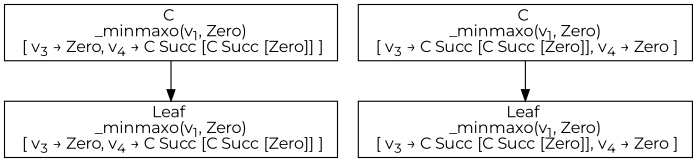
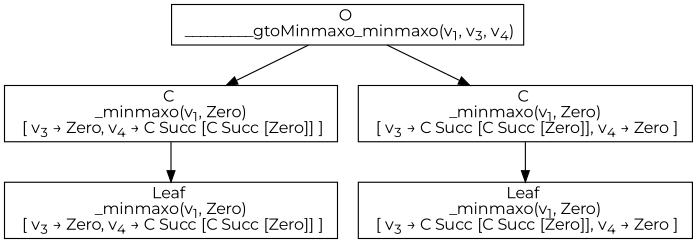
none -> (348, 25)
